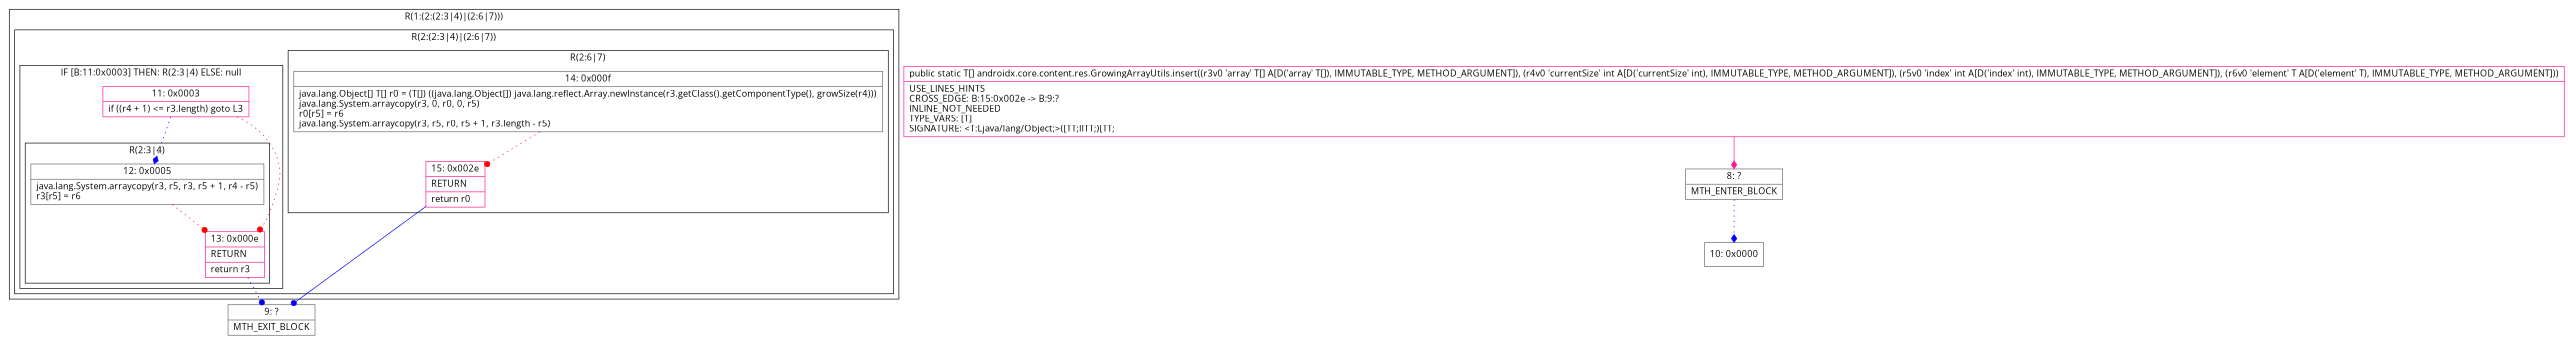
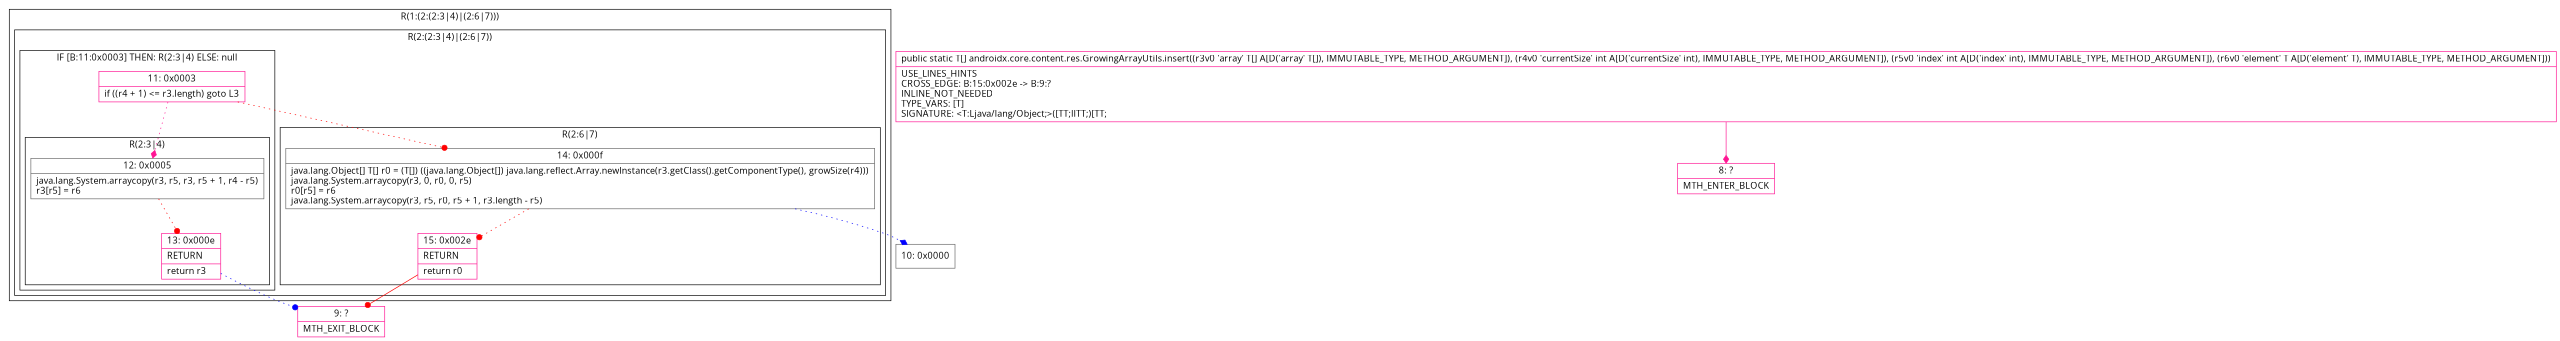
(164, 137) -> (161, 126)
(278, 162) -> (335, 123)
(1734, 184) -> (1726, 179)
(1734, 217) -> (848, 222)
(361, 254) -> (394, 289)
(272, 320) -> (341, 322)
